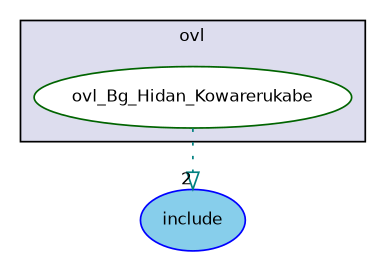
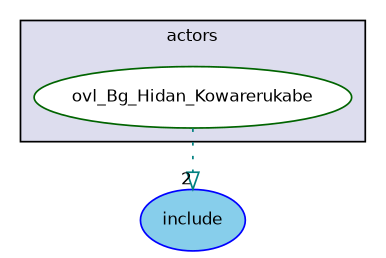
(193, 37) -> (193, 37)
